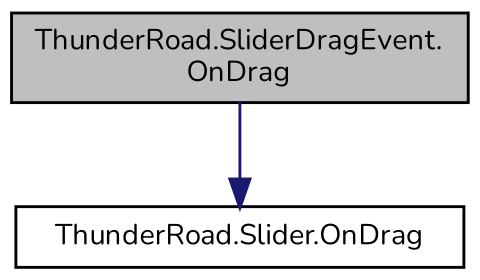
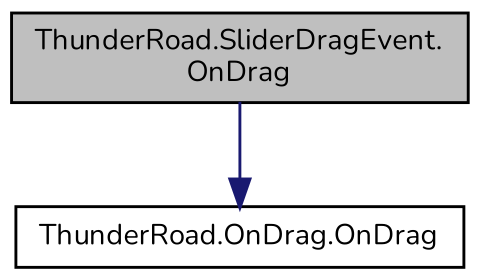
(240, 237) -> (240, 237)
